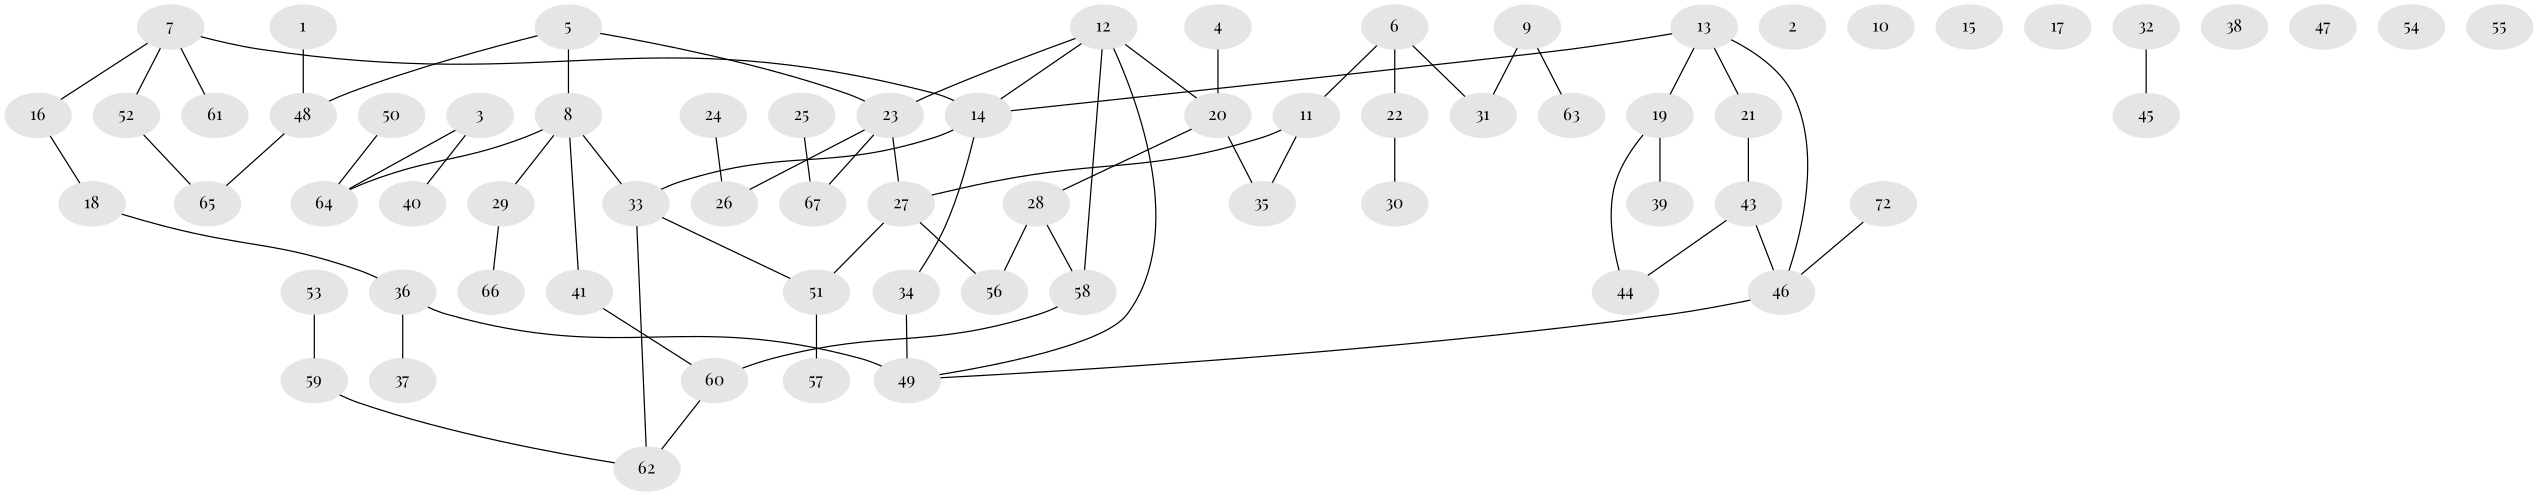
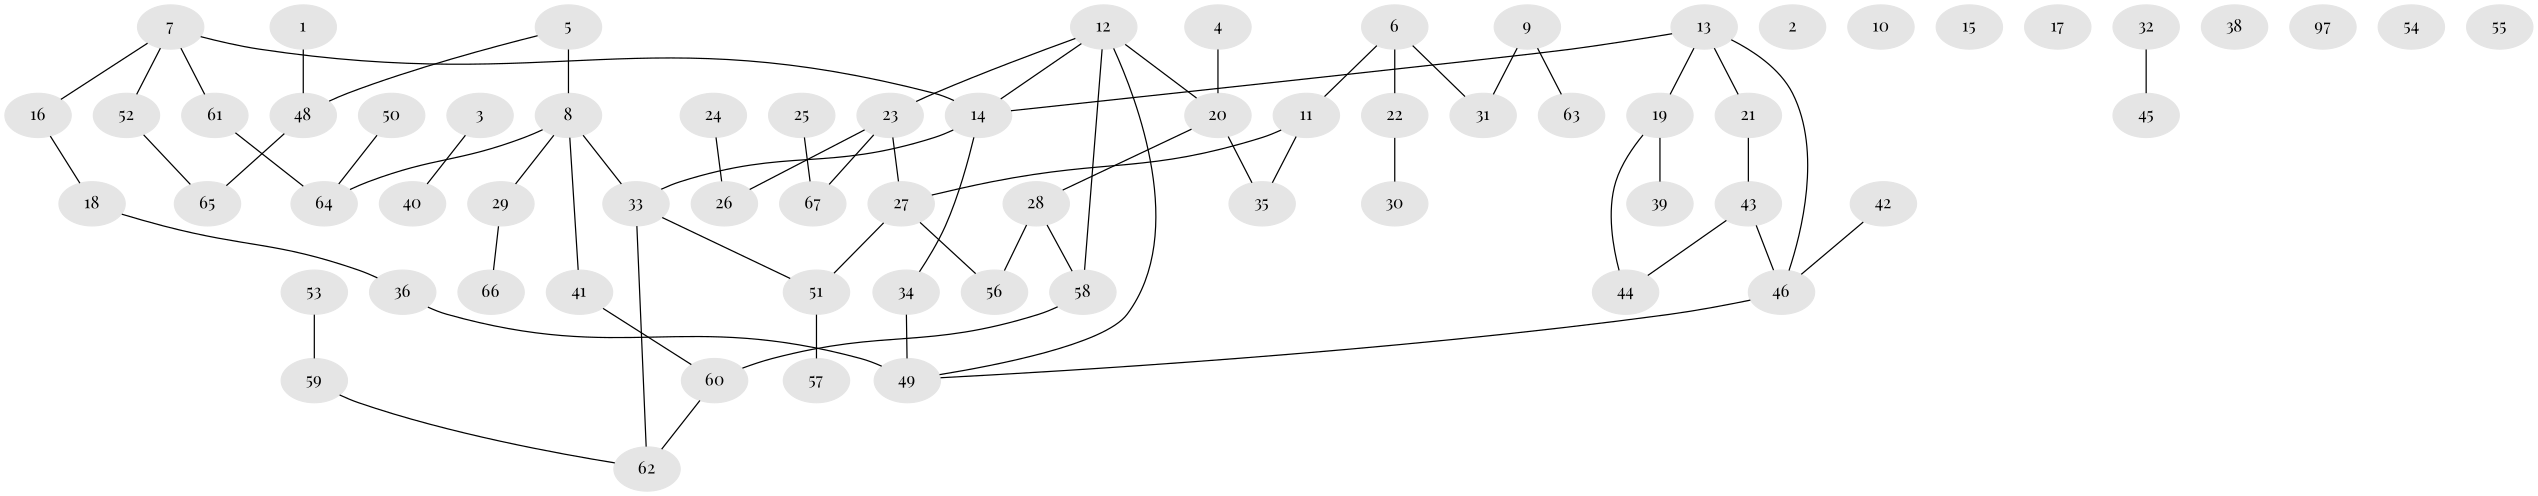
(2323, 27) -> (2323, 27)
(688, 50) -> none
(402, 159) -> (269, 159)
(1883, 204) -> (1883, 204)
(403, 381) -> none
